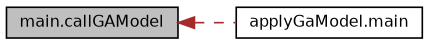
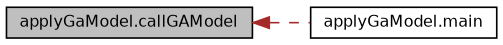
(92, 23) -> (129, 23)
